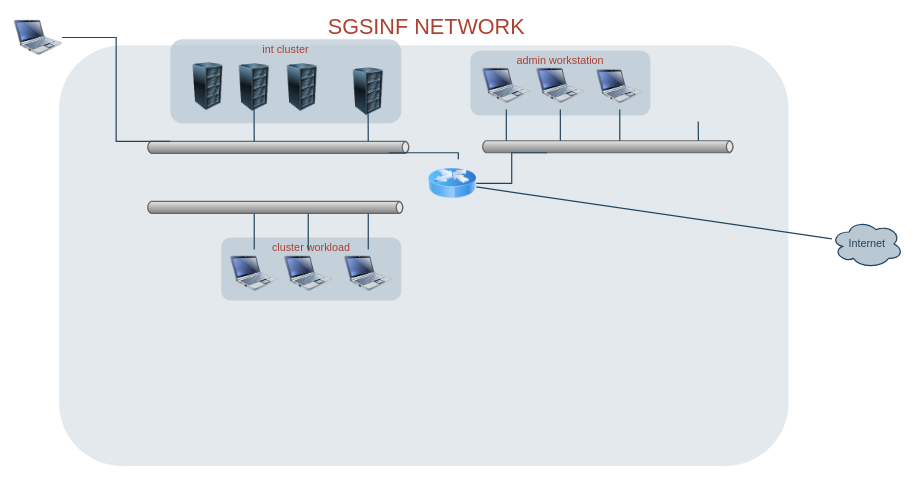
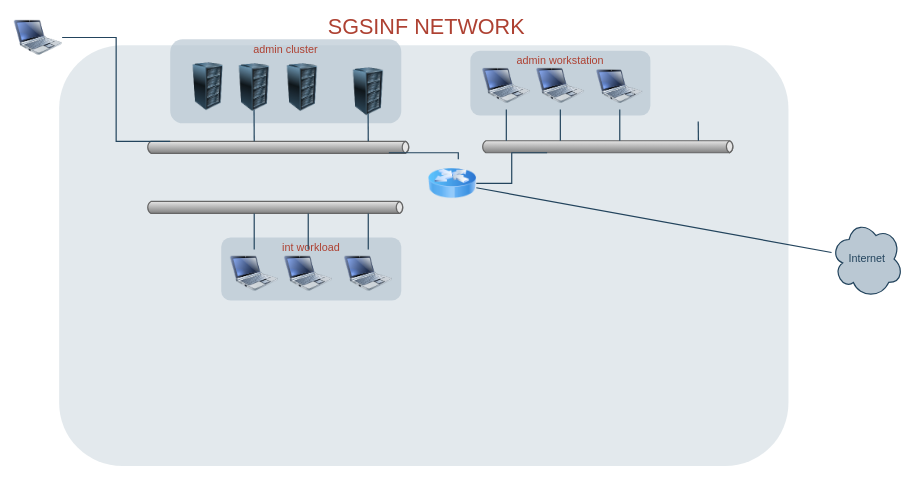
(286, 50) -> (286, 50)
(867, 244) -> (867, 259)
(311, 248) -> (311, 248)
